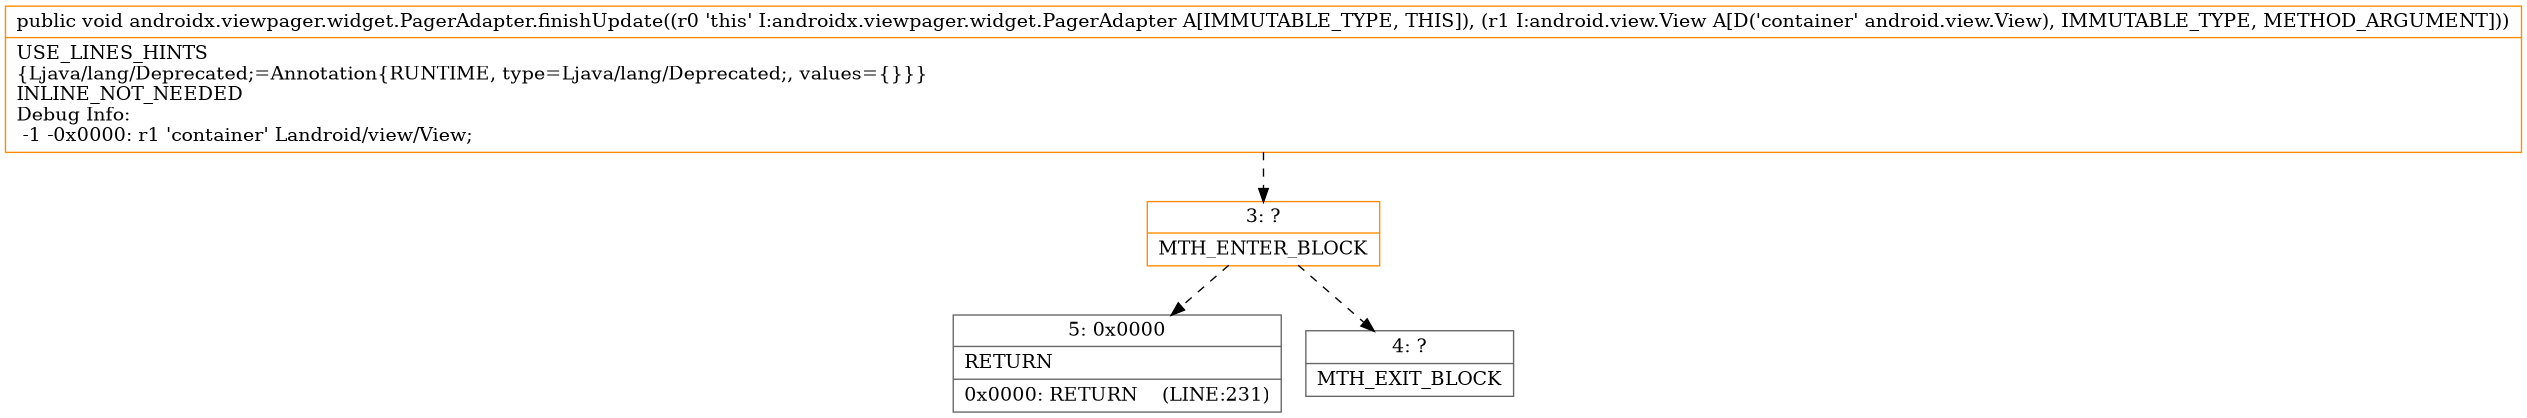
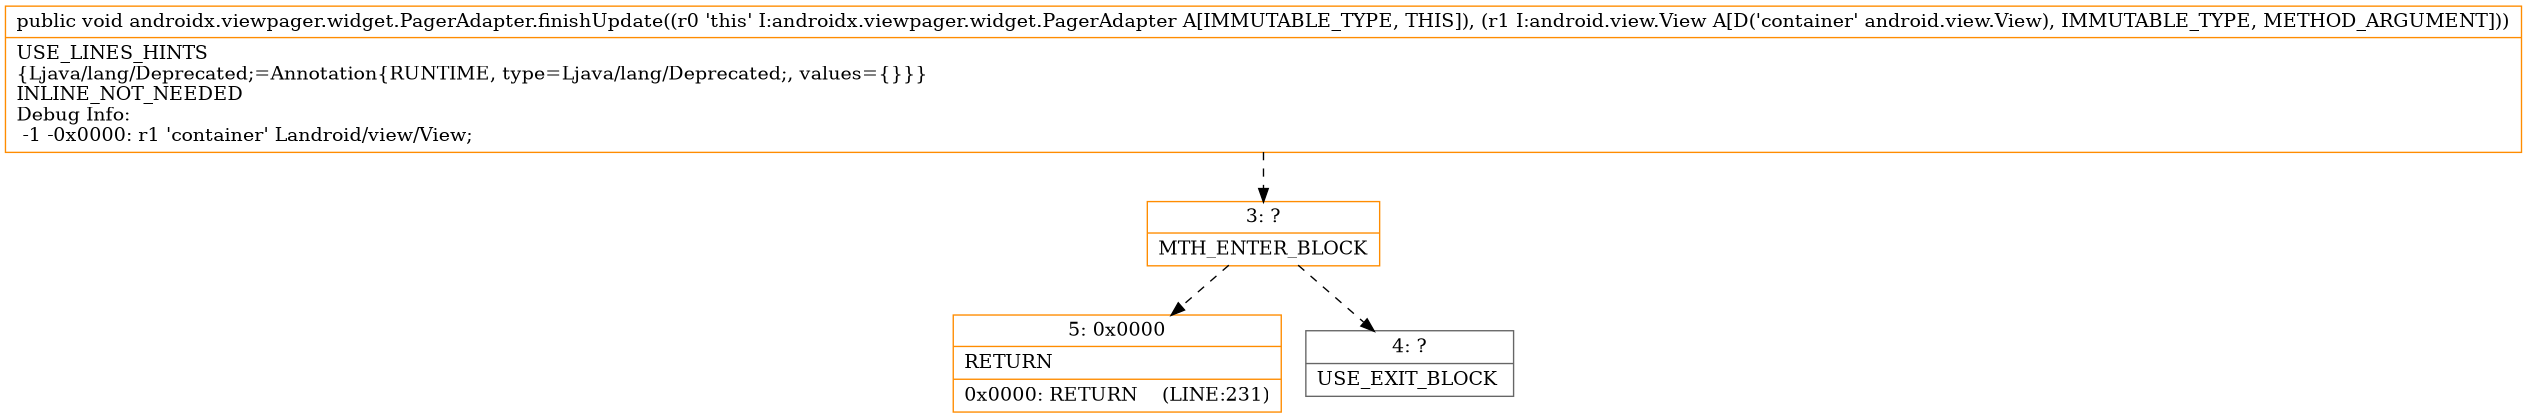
(1117, 364) -> (1117, 364)
(1410, 379) -> (1408, 379)
